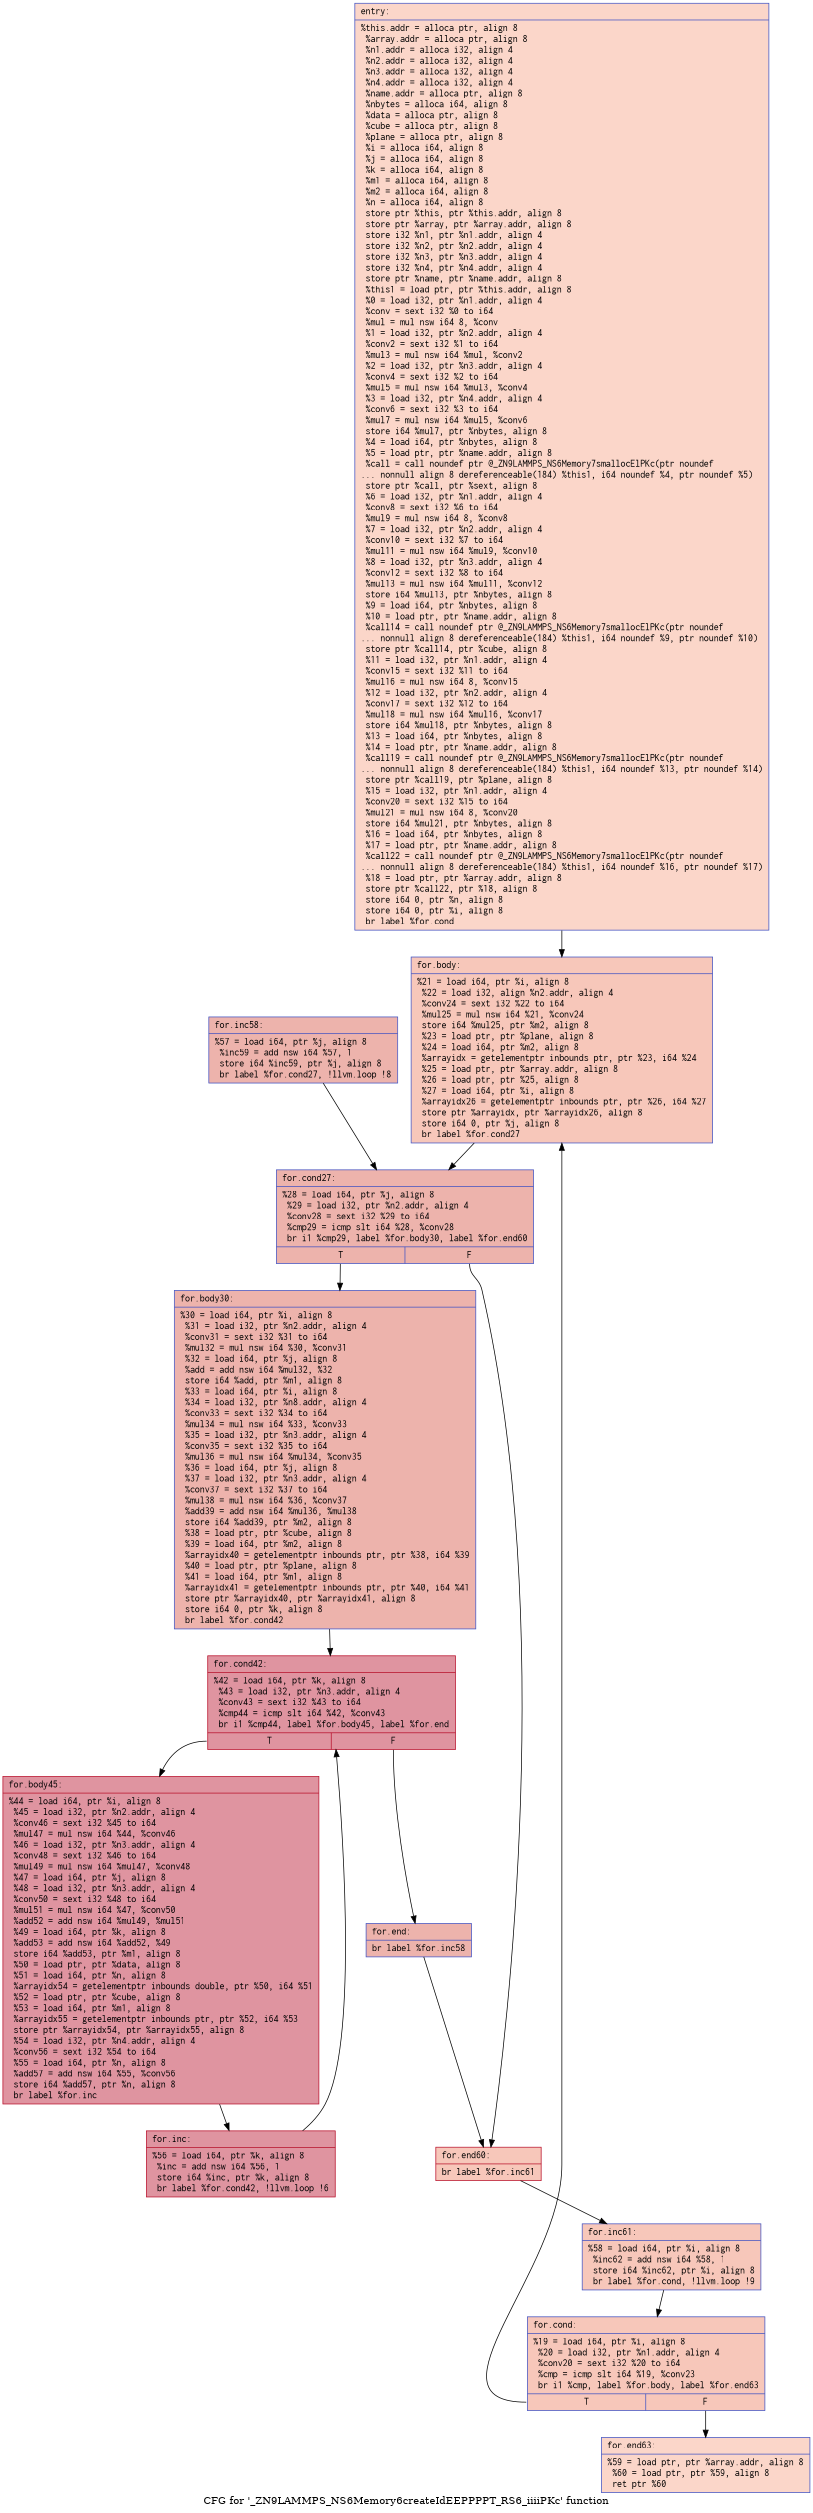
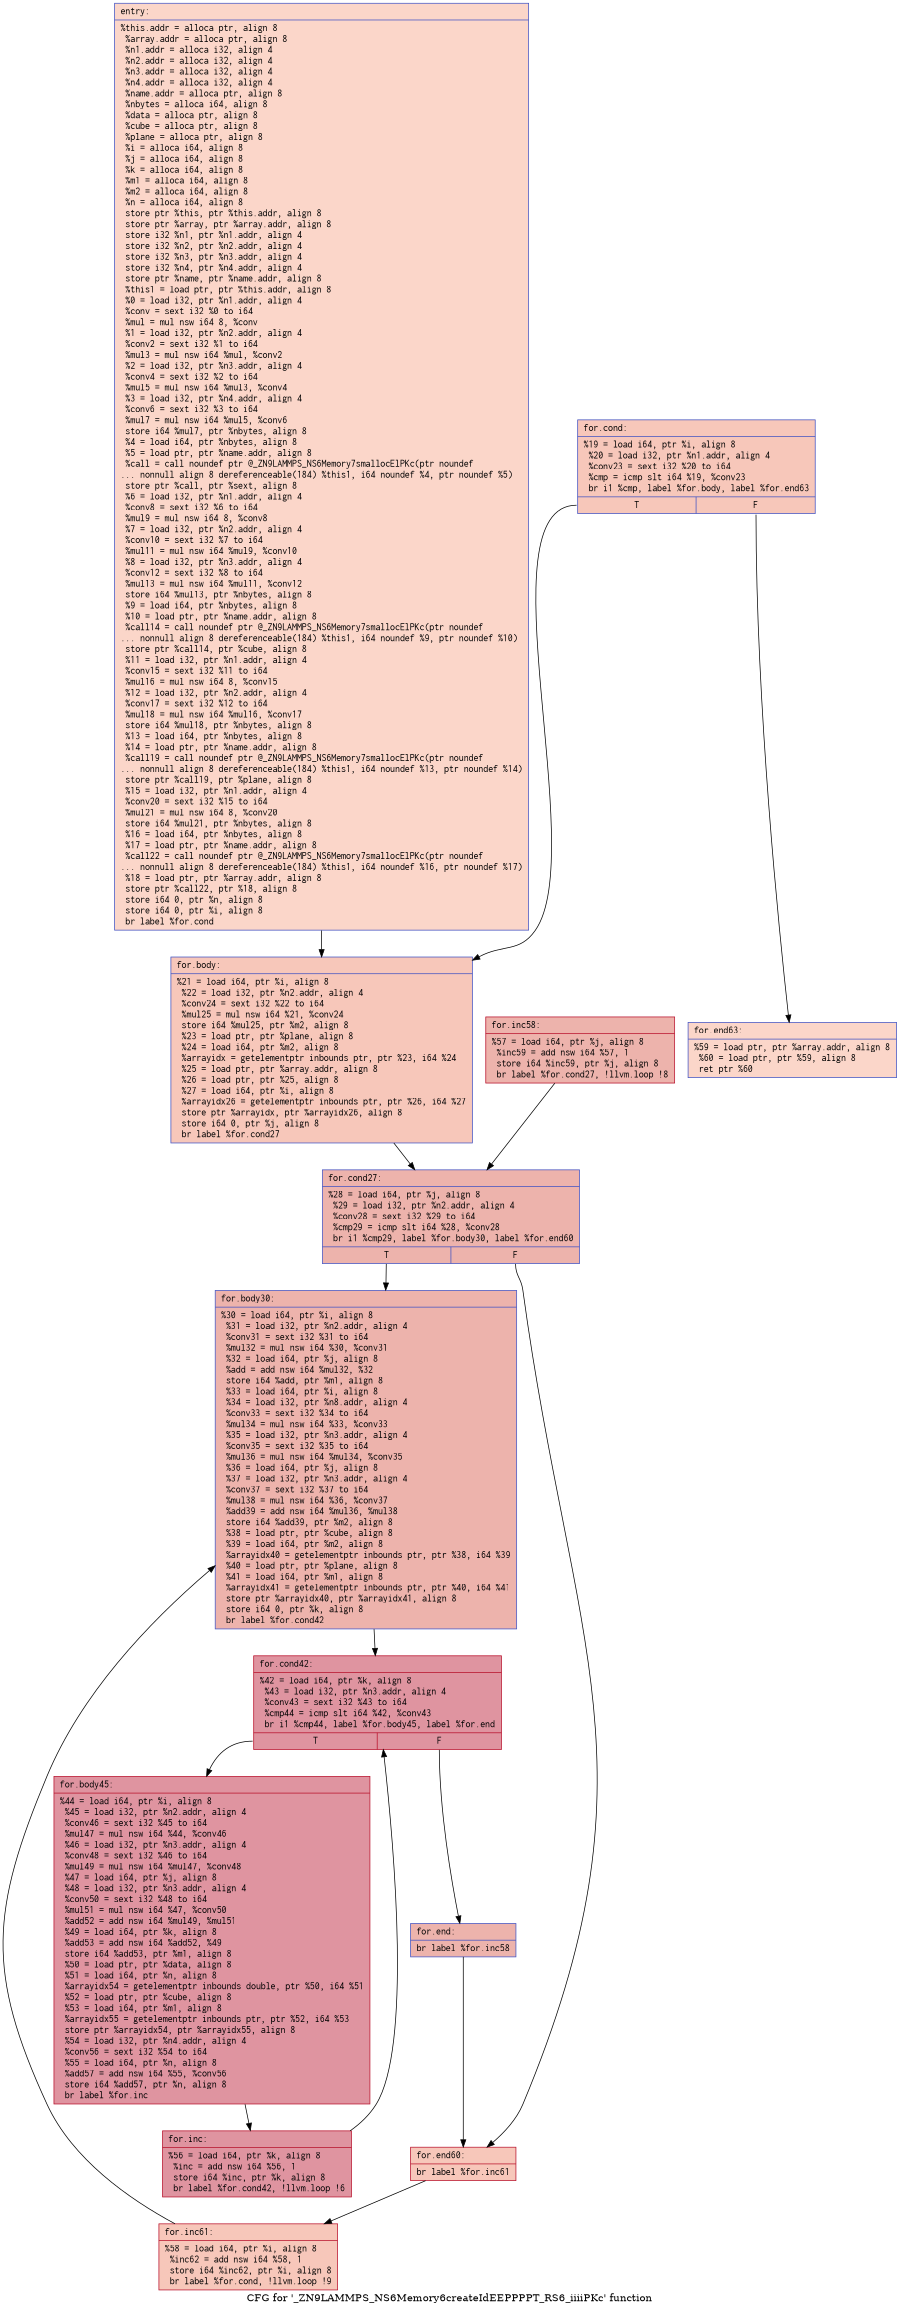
(515, 993) -> (270, 993)
(303, 1050) -> (580, 1050)
(672, 2257) -> (248, 2257)
(661, 2300) -> (8, 1898)
(607, 2363) -> (657, 466)
